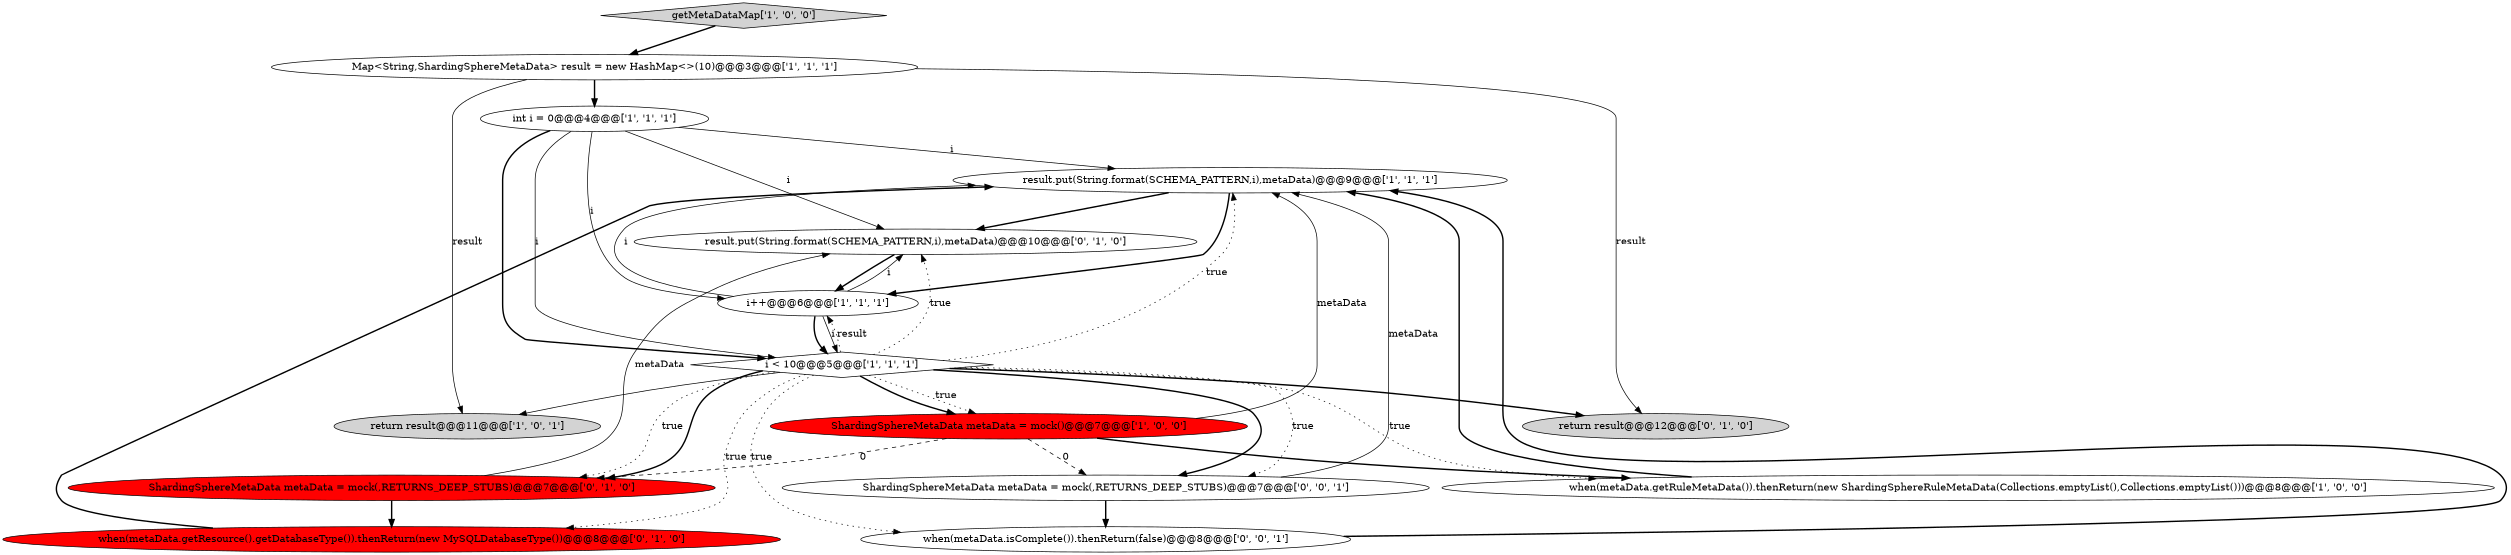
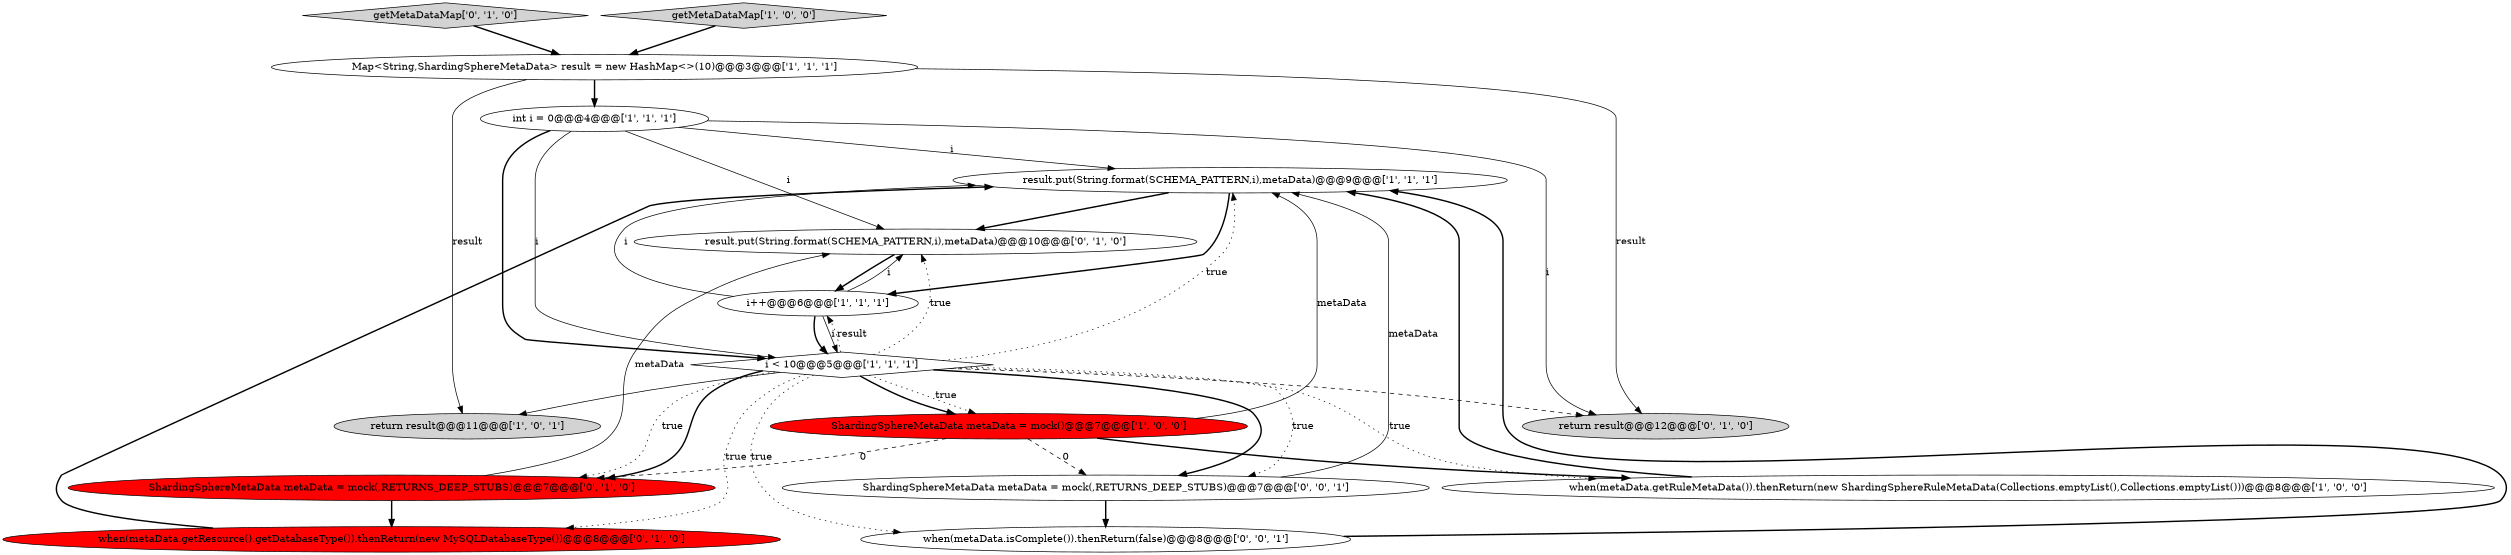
none -> (445, 16)
(604, 255) -> (1256, 138)
(1295, 386) -> (1295, 386)
